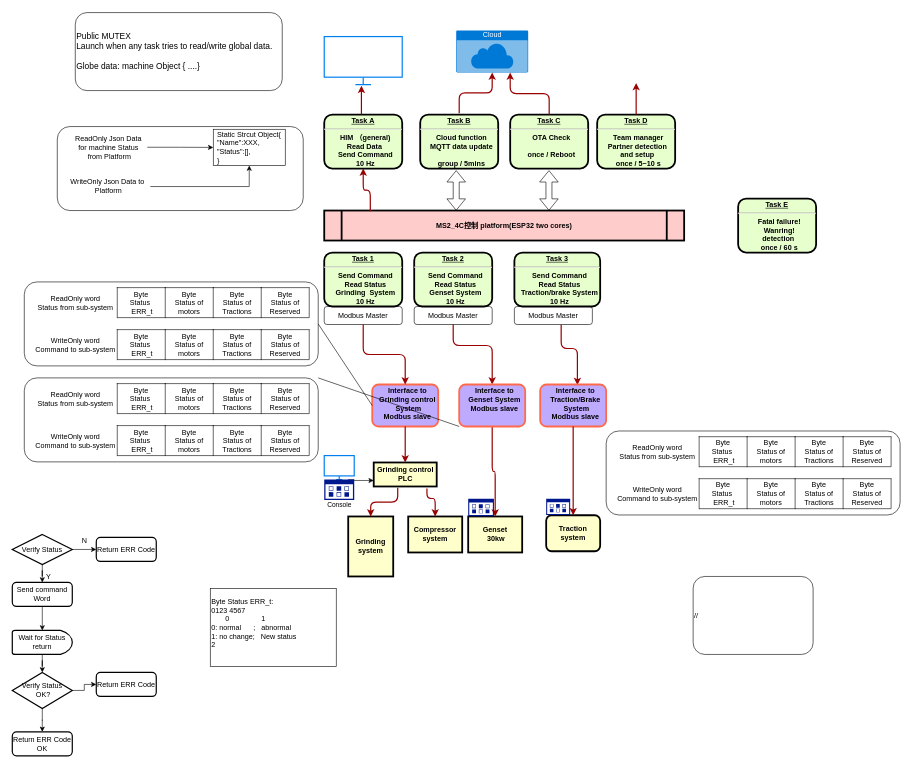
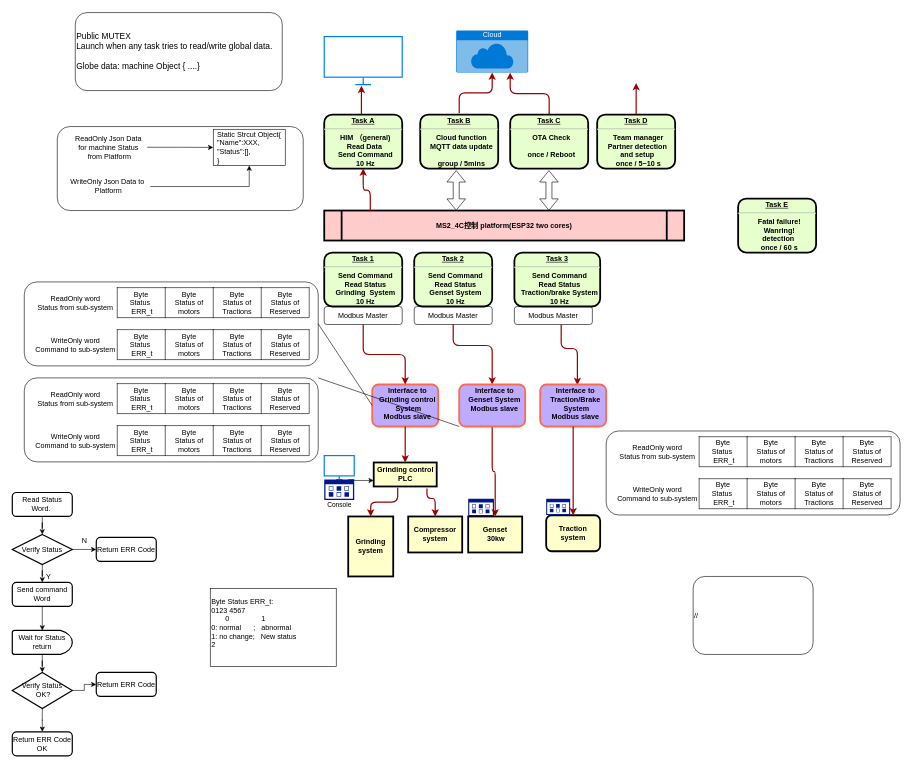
none -> (42, 504)
none -> (42, 527)
